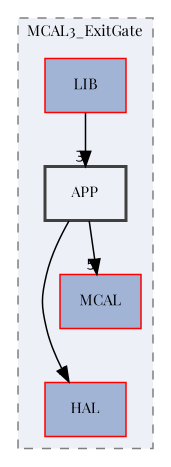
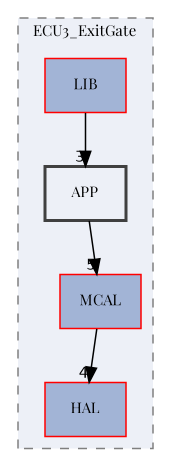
(86, 32) -> (86, 32)
(43, 294) -> (94, 348)
